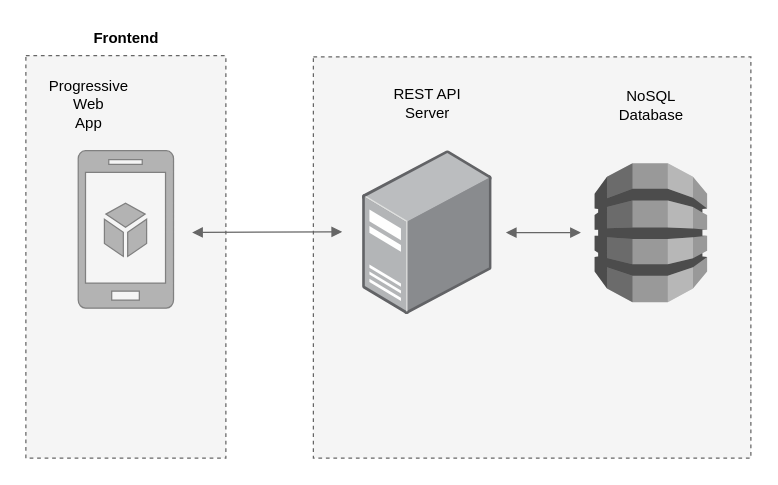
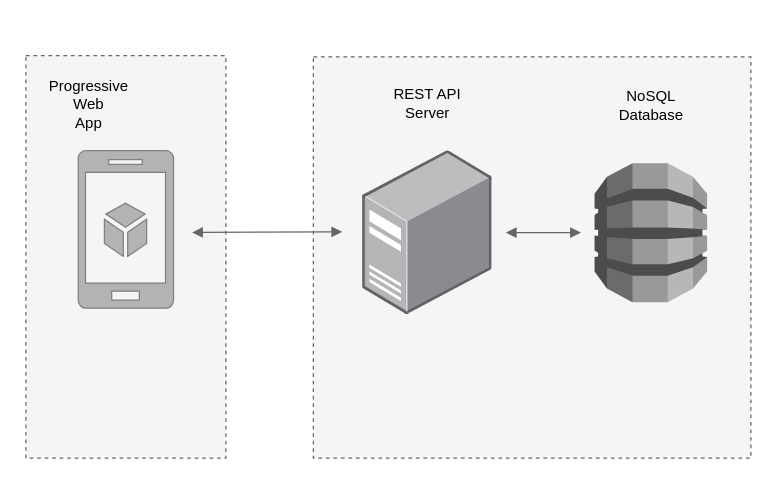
(126, 38) -> none
